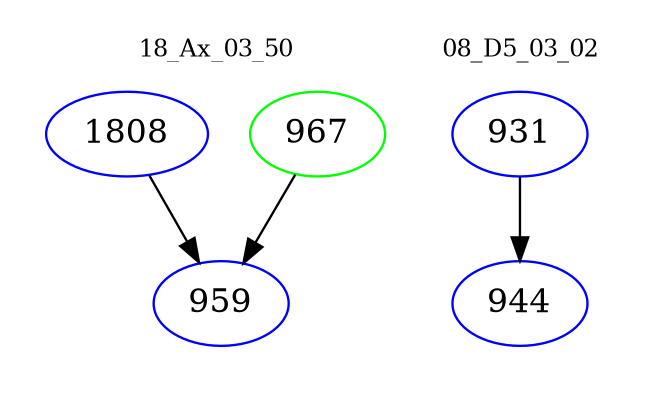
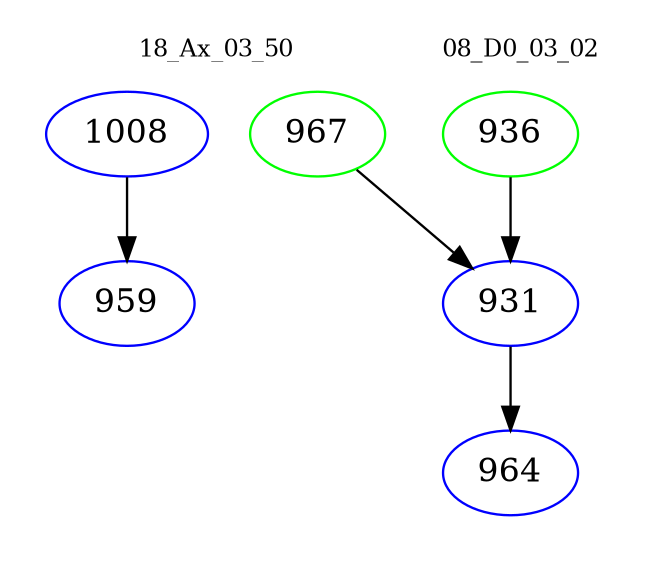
(521, 51) -> (521, 51)
(127, 134) -> (127, 134)
none -> (511, 134)
(275, 209) -> (388, 197)
(520, 304) -> (511, 473)
